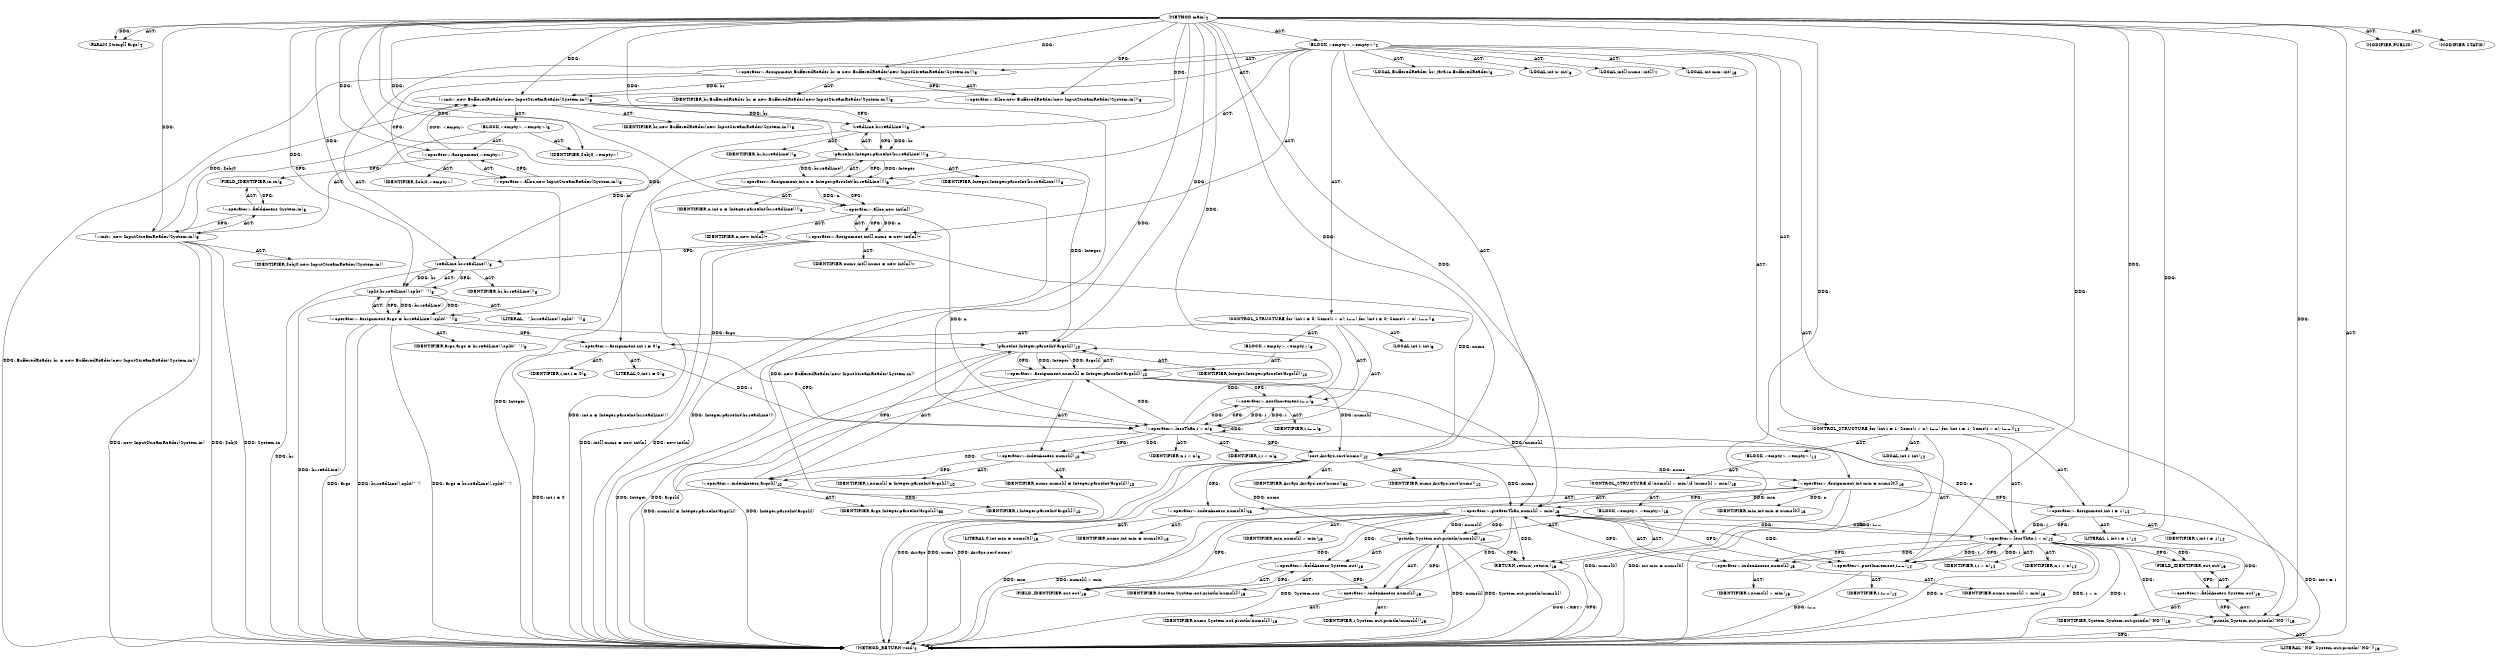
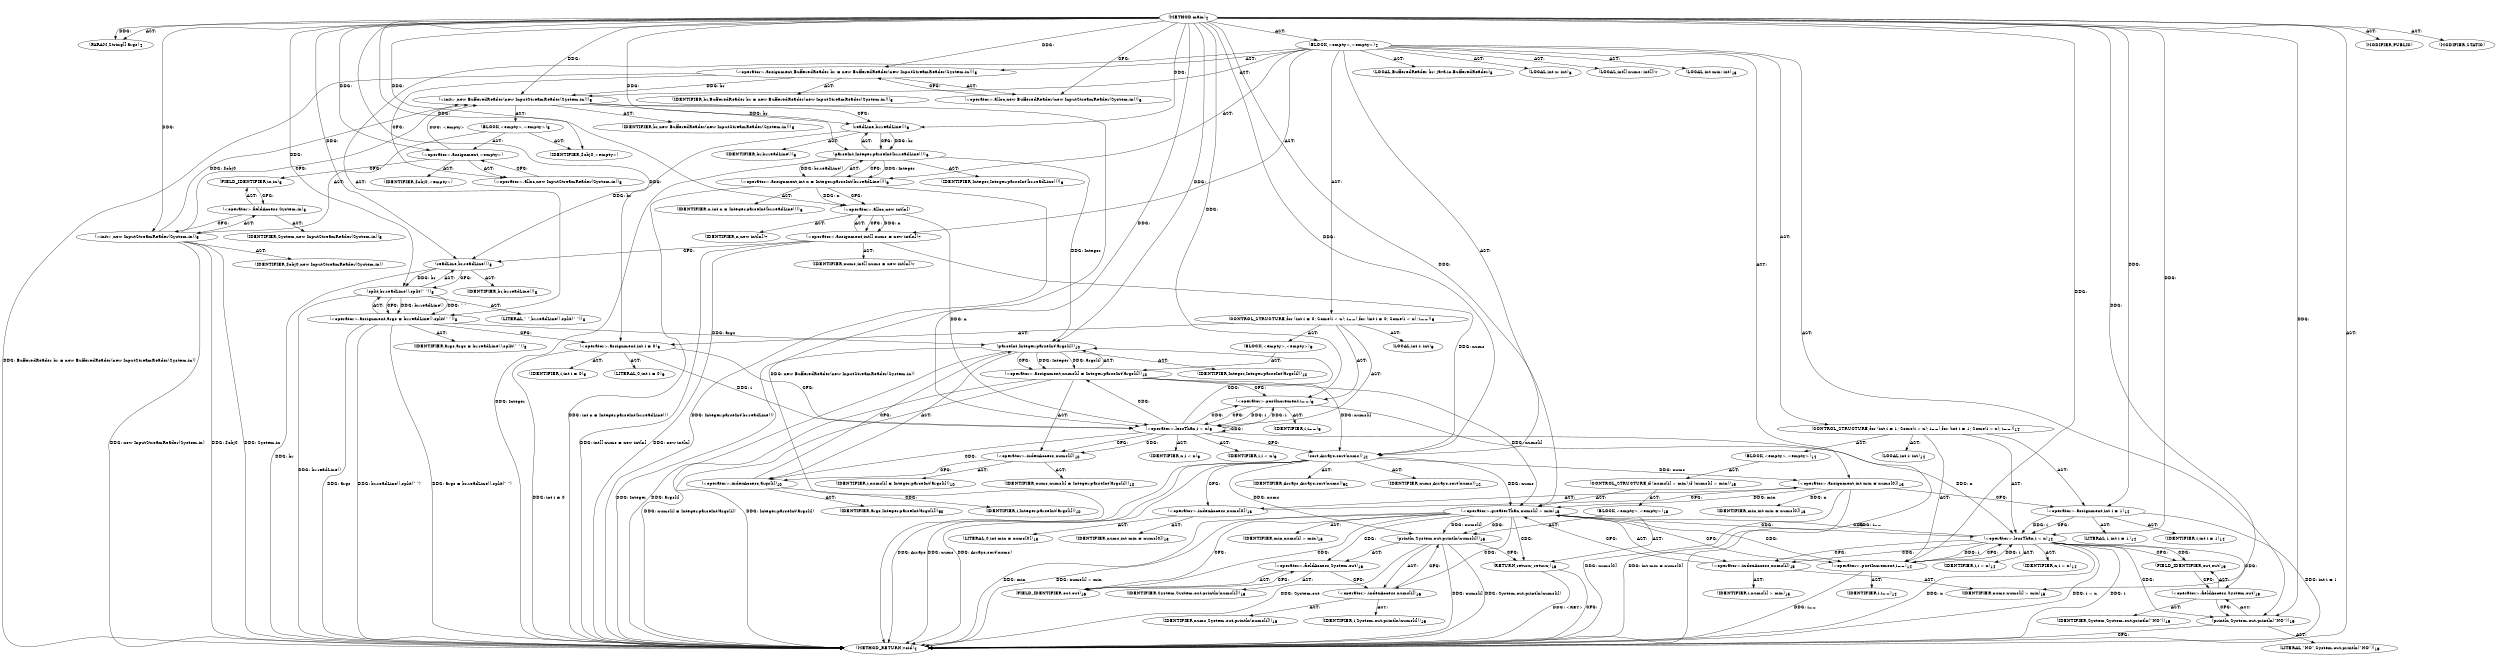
(1818, 118) -> (2018, 27)
none -> (314, 237)
(1250, 511) -> (1250, 511)
